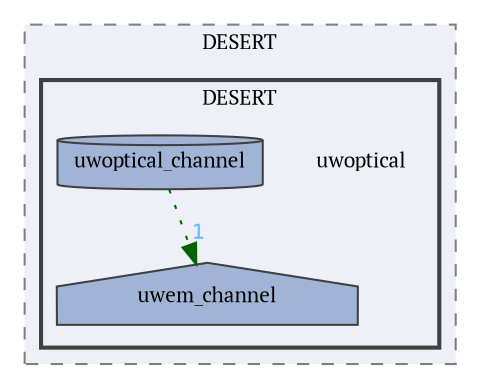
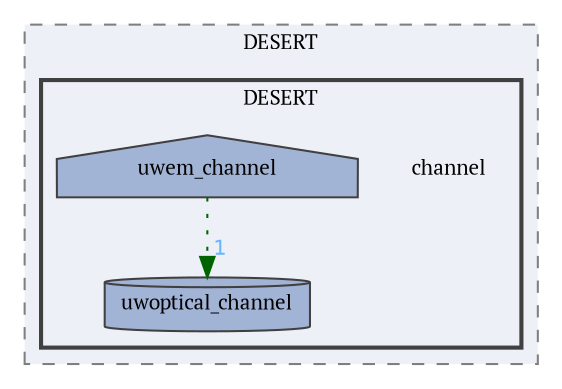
(361, 162) -> (450, 170)
(179, 217) -> (207, 227)
